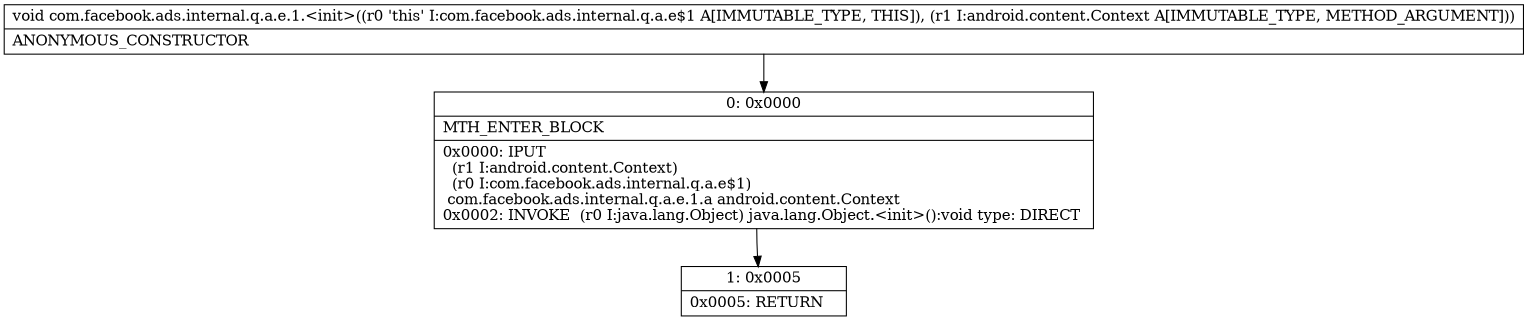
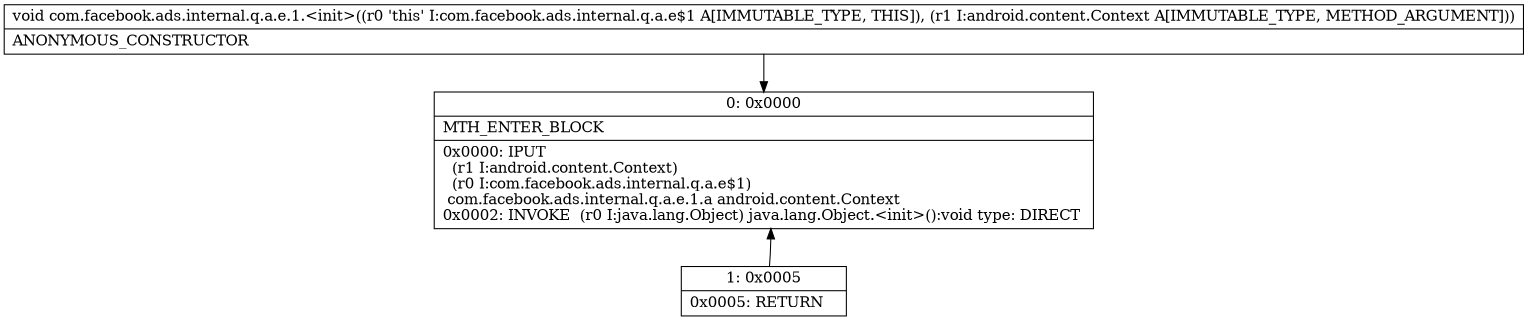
(757, 242) -> (770, 253)
